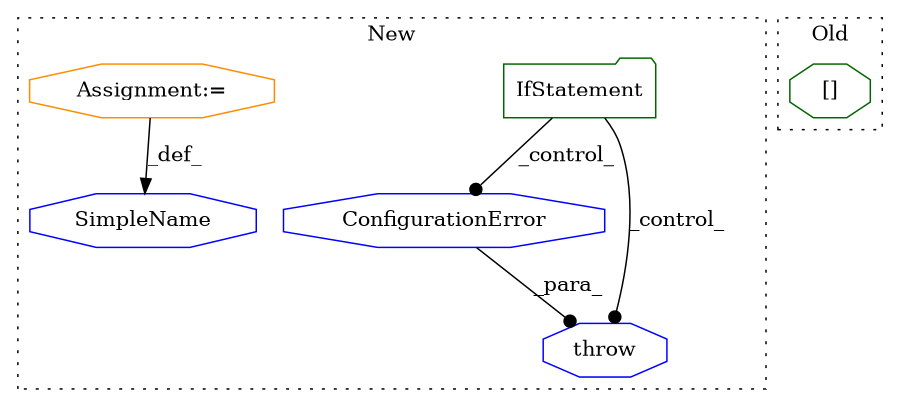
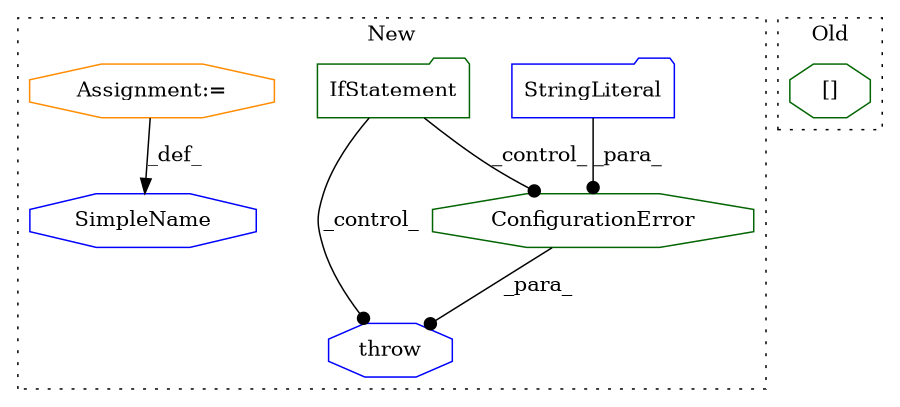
none -> (593, 91)
(444, 221) -> (593, 221)
